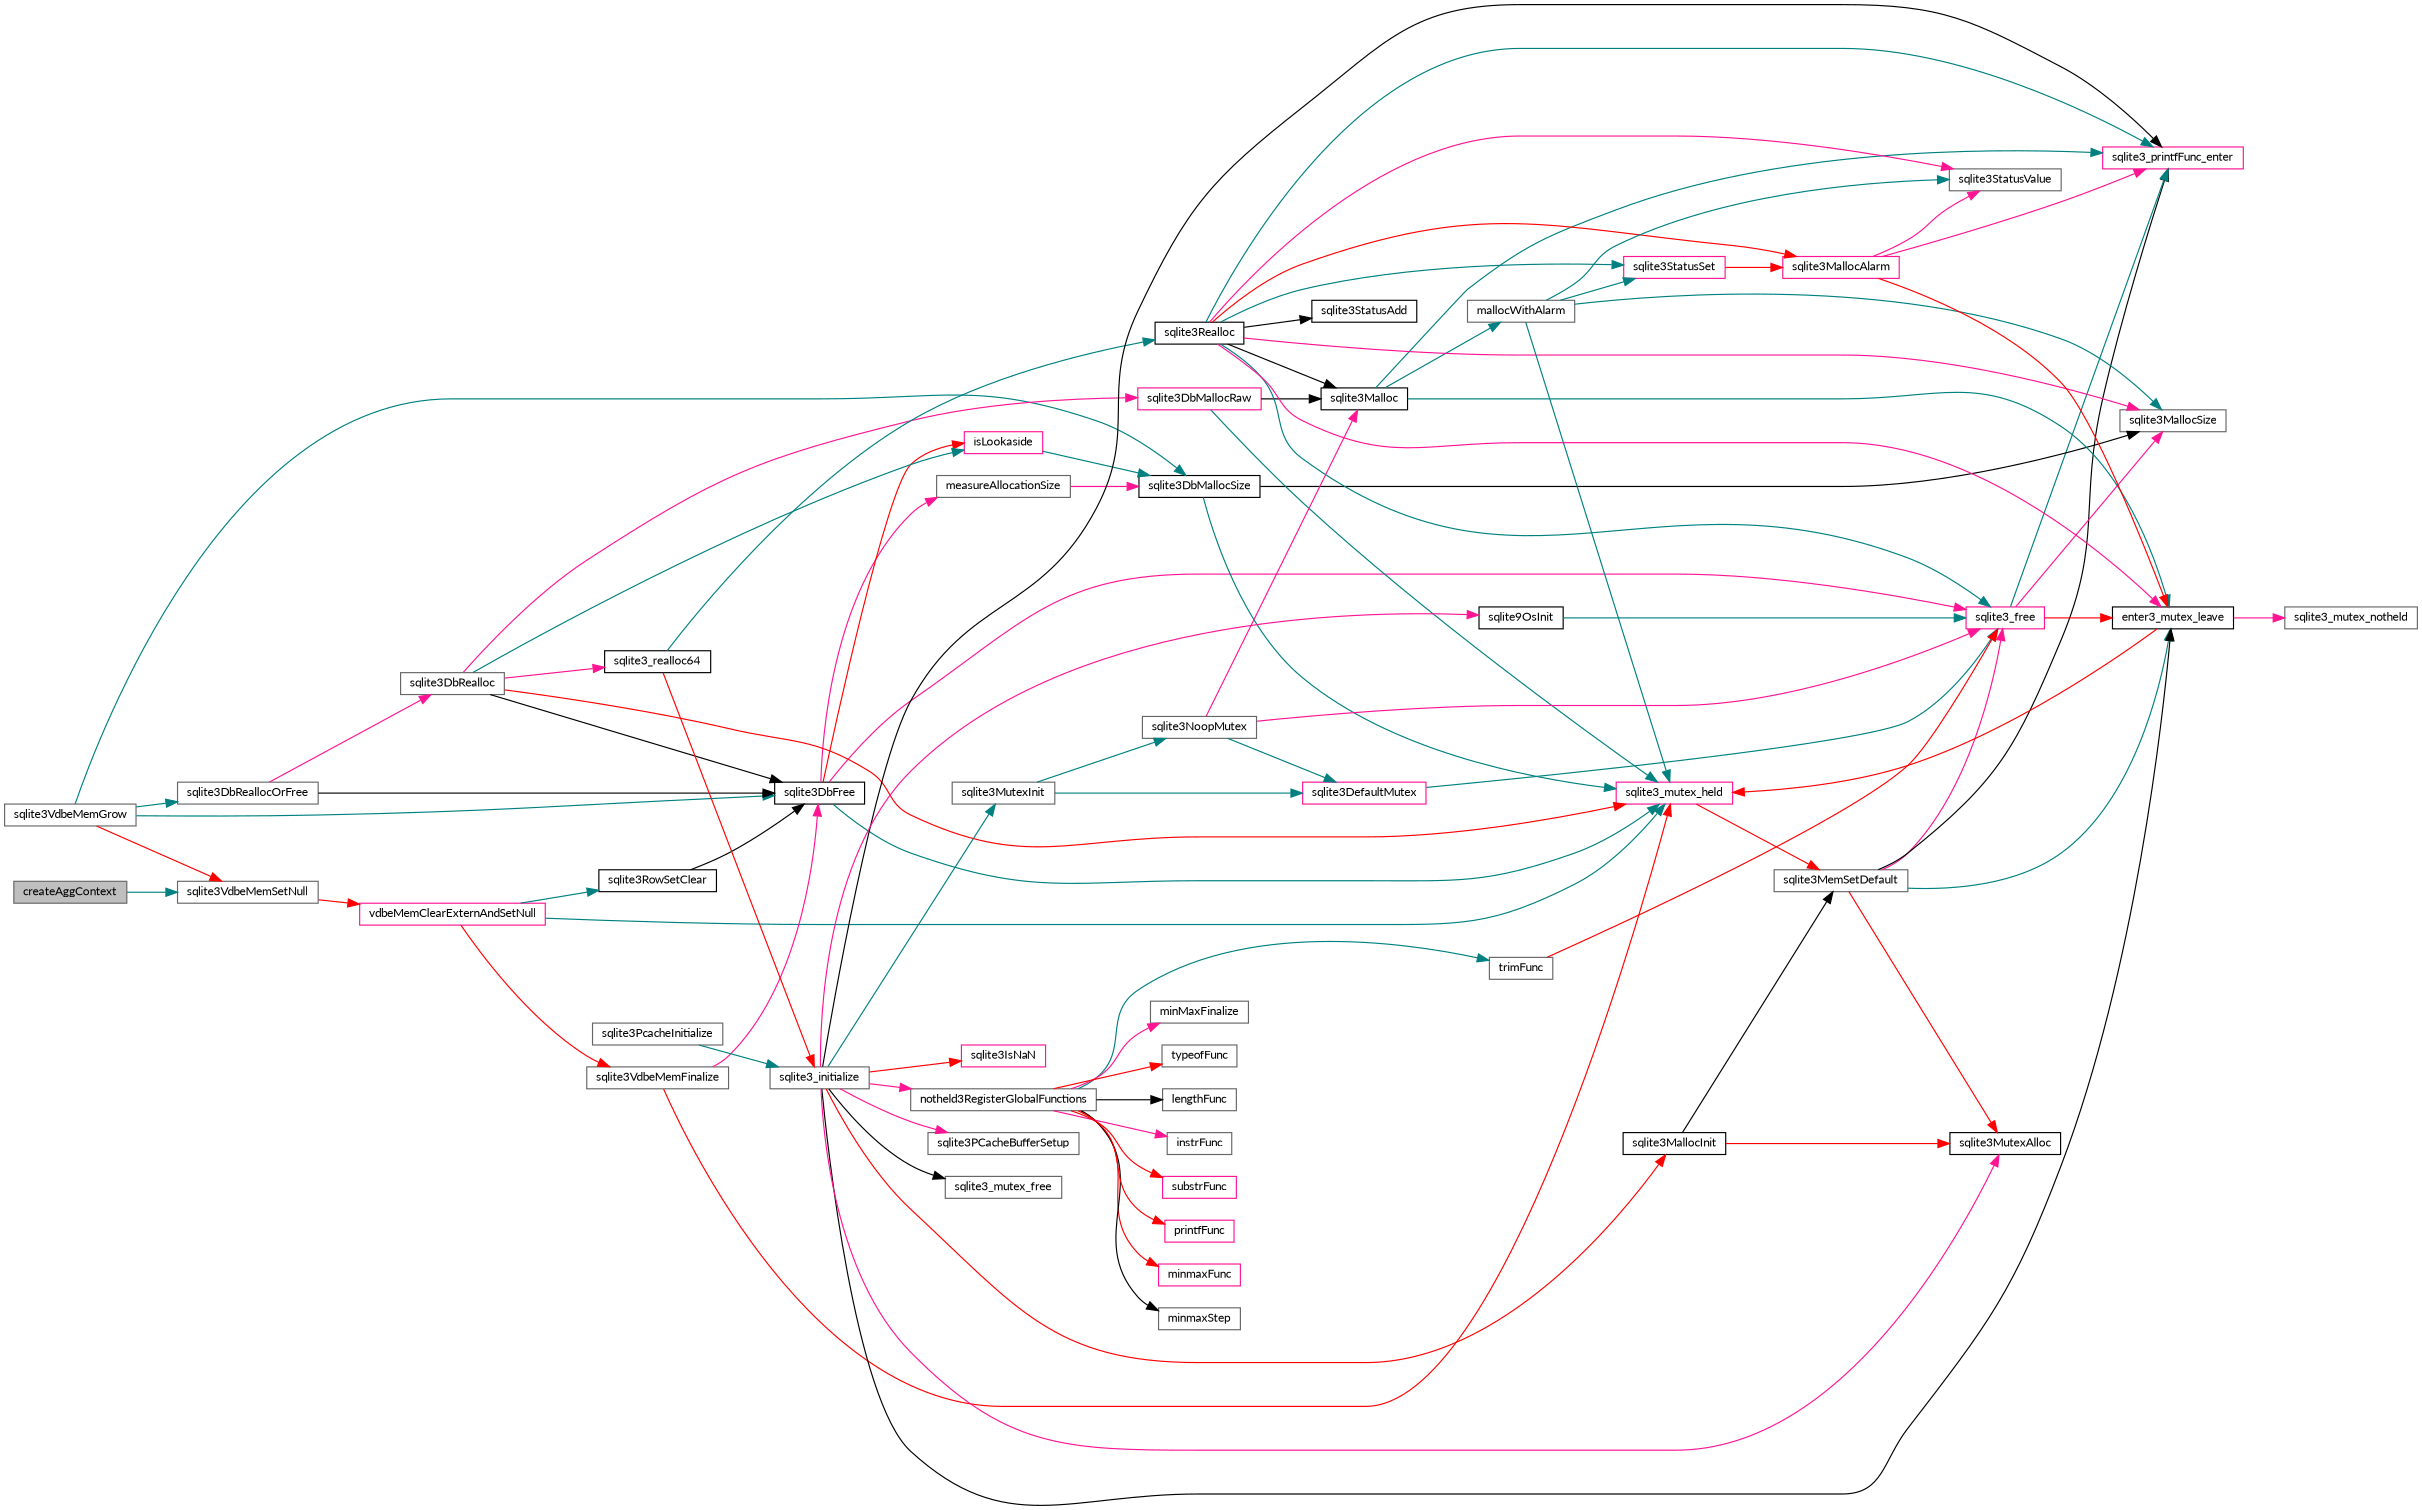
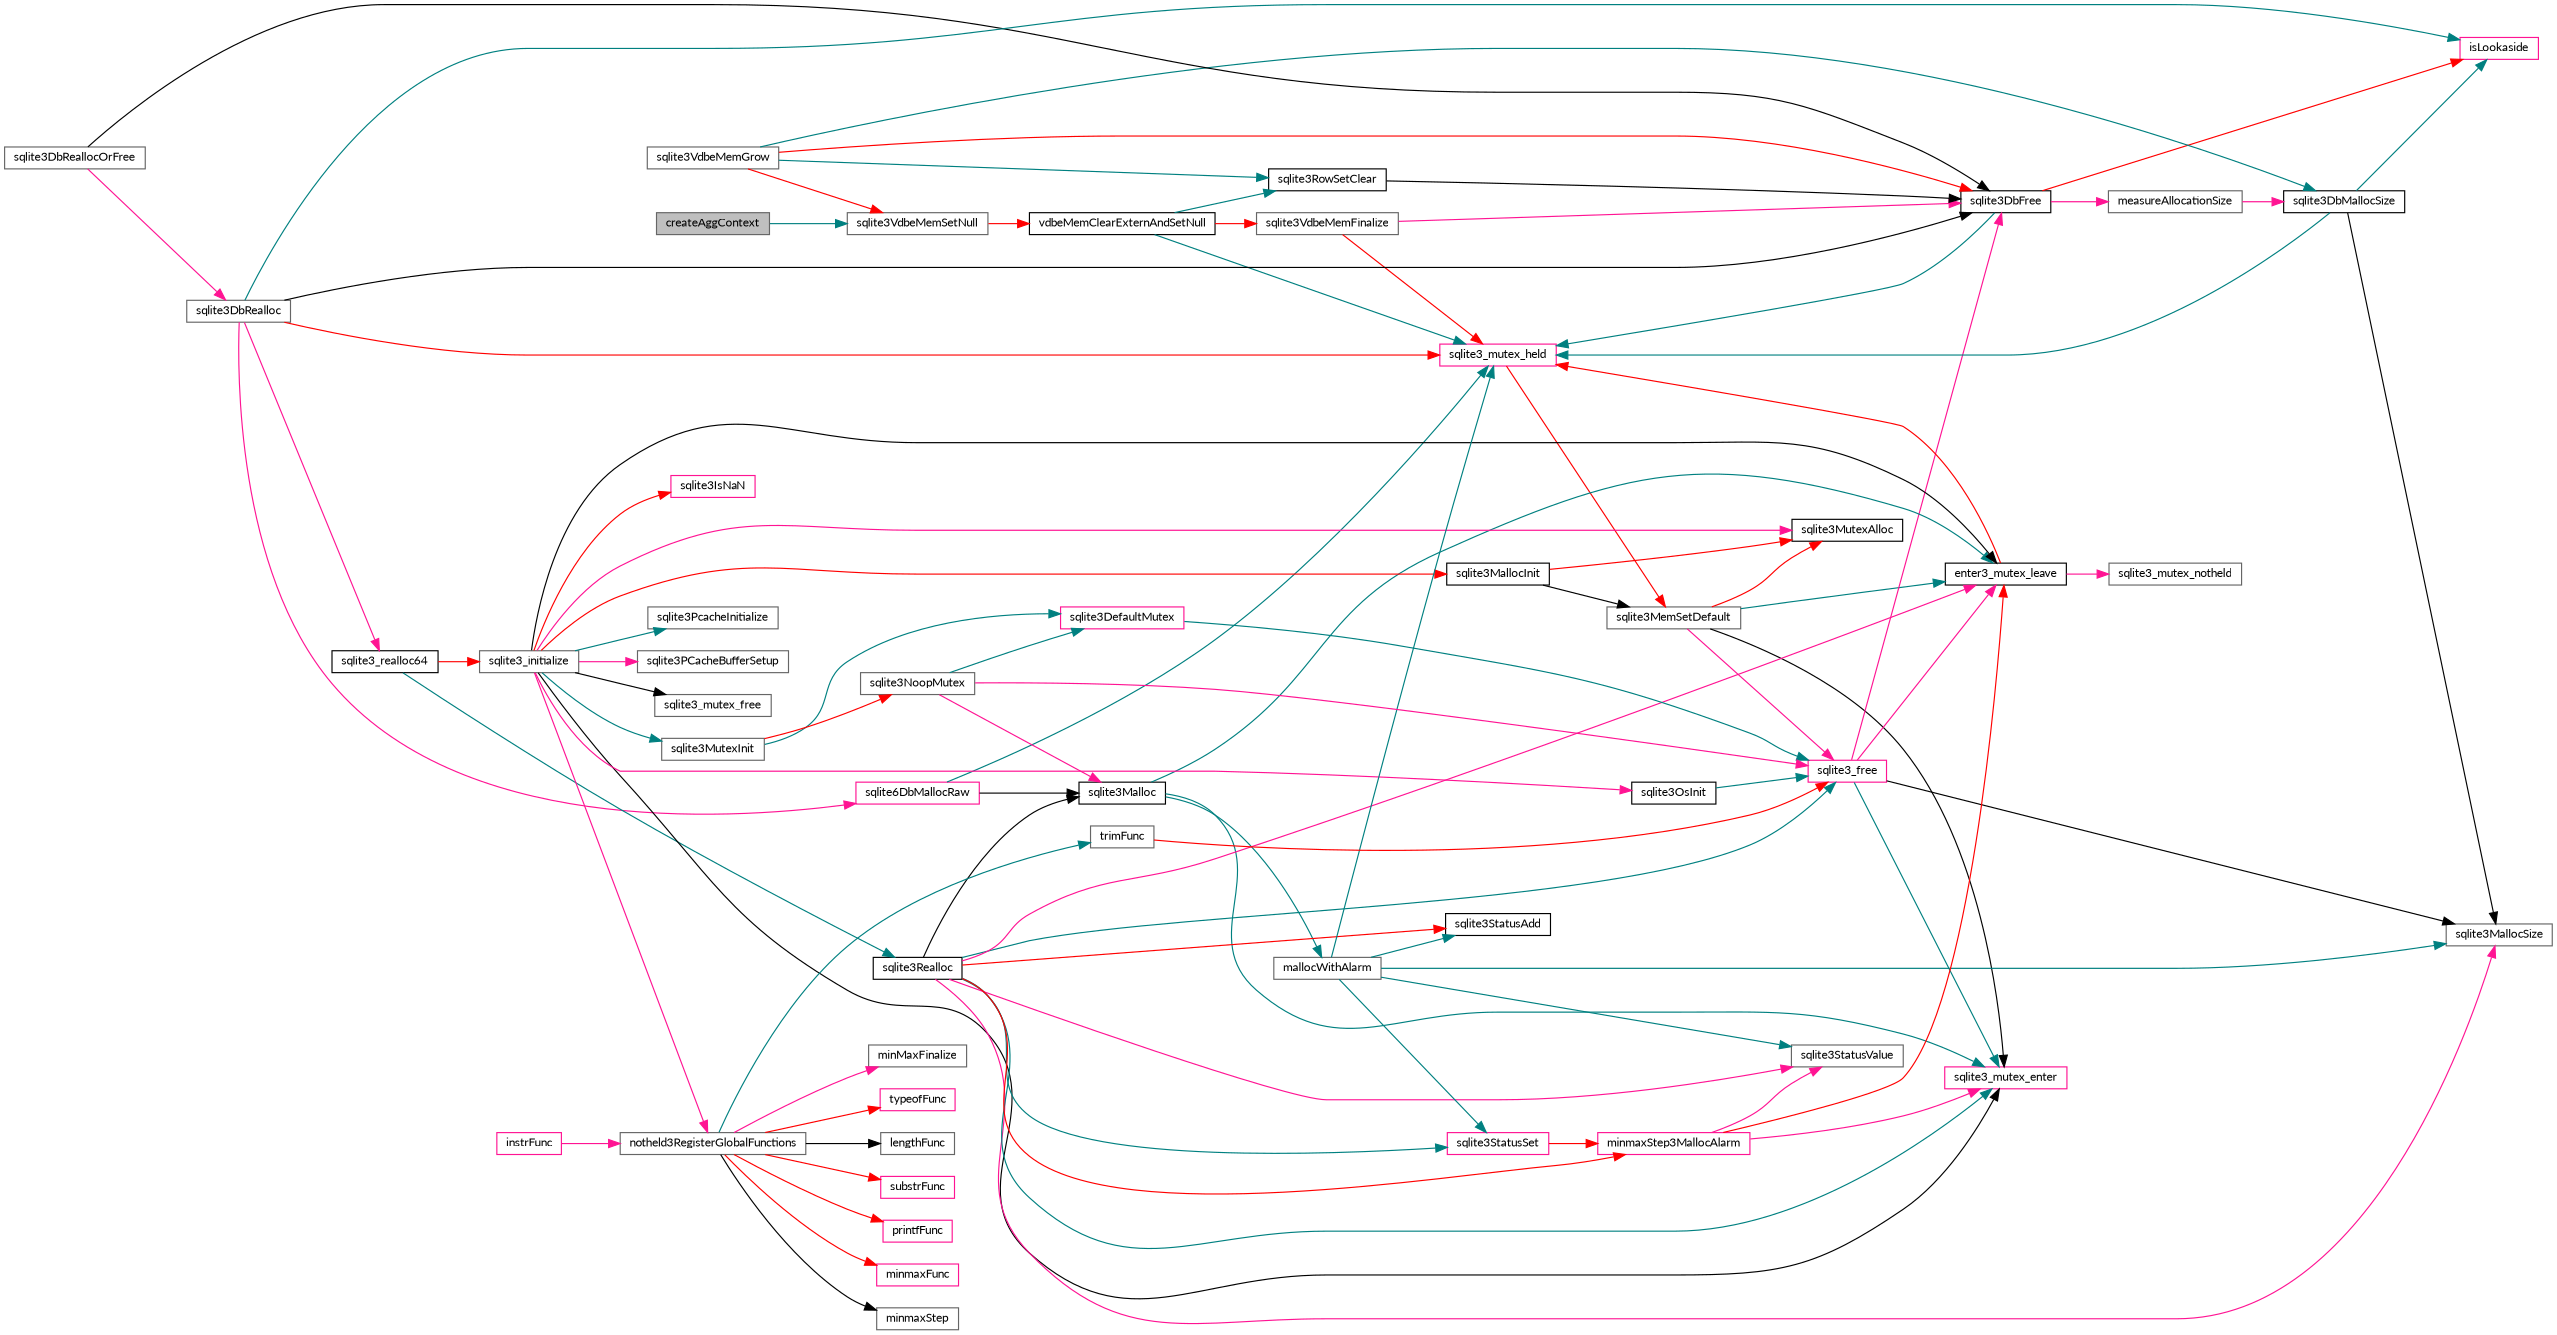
(2173, 158) -> (2006, 1078)
(1841, 267) -> (1674, 1144)
(1272, 323) -> (1198, 947)
(1199, 399) -> (918, 793)
(1091, 462) -> (2417, 129)
(2099, 507) -> (2165, 851)
(1359, 574) -> (1921, 505)
(1521, 618) -> (1674, 793)
(2077, 618) -> (1923, 677)
(1096, 762) -> (823, 722)
(151, 805) -> (1018, 169)
(450, 811) -> (1372, 136)
(452, 914) -> (1122, 224)
none -> (1407, 948)
(738, 1056) -> (615, 641)
(1199, 1056) -> (918, 1100)
(1112, 1124) -> (585, 1144)
(1199, 1144) -> (529, 1144)
